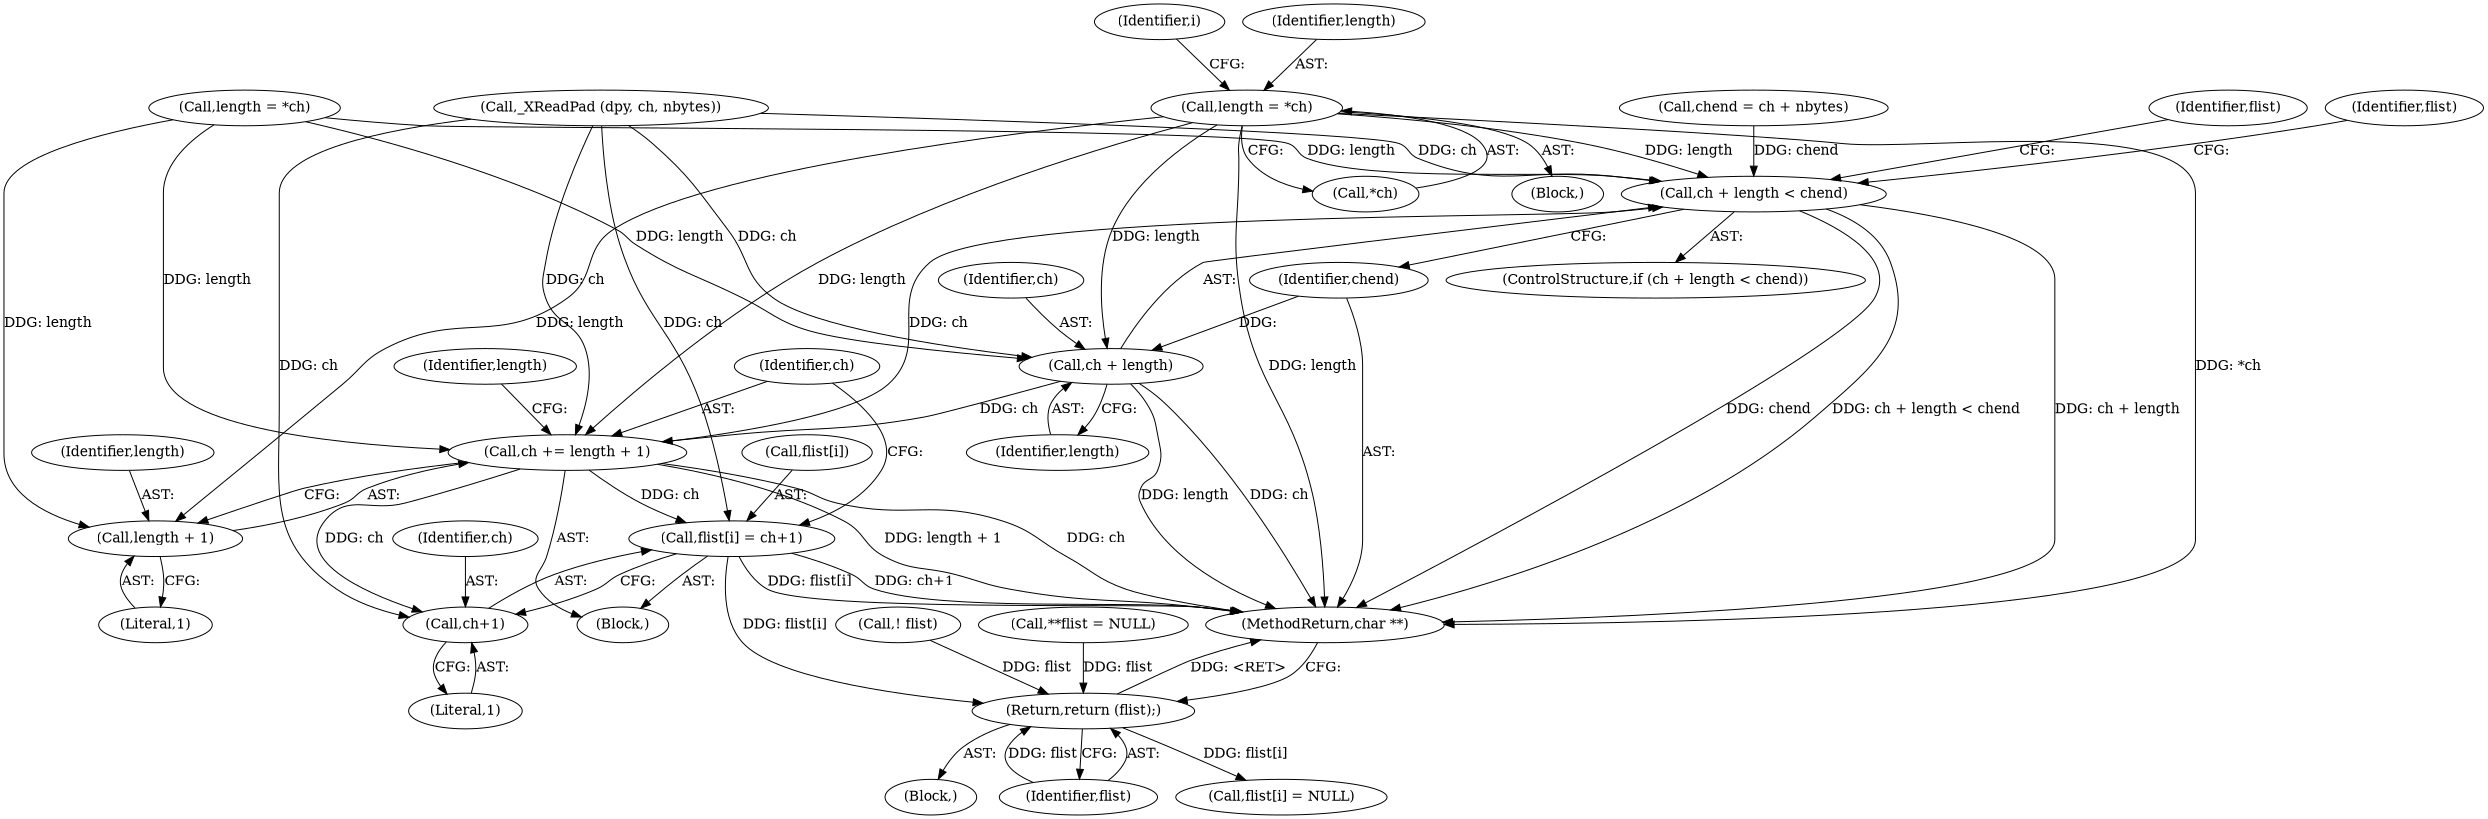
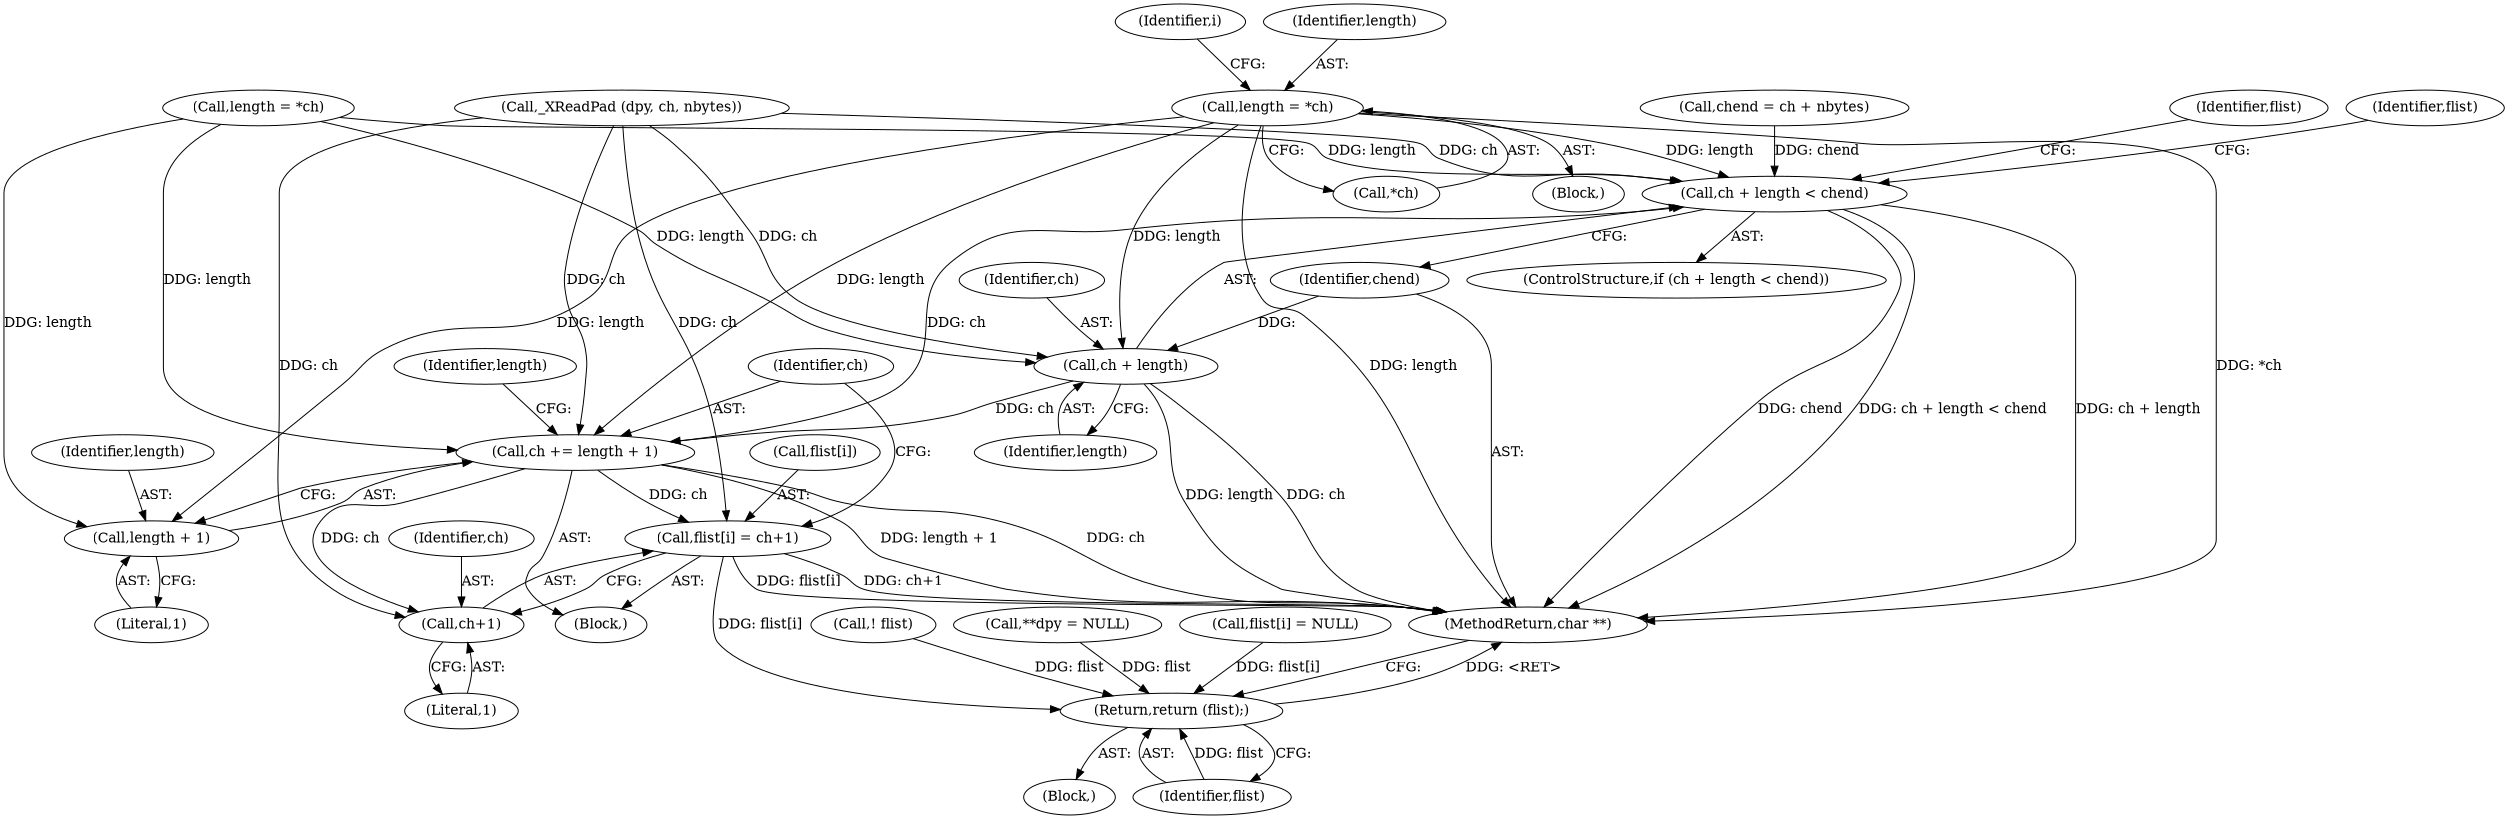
(1083, 625) -> (1058, 625)
(1180, 752) -> (1232, 665)
